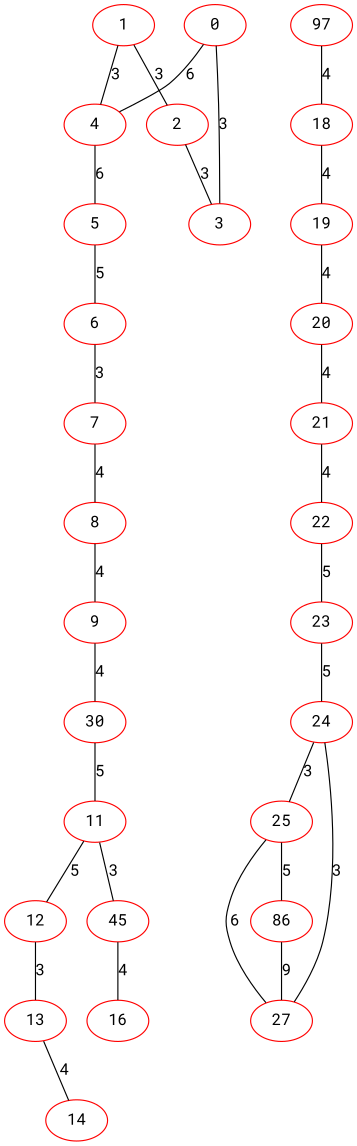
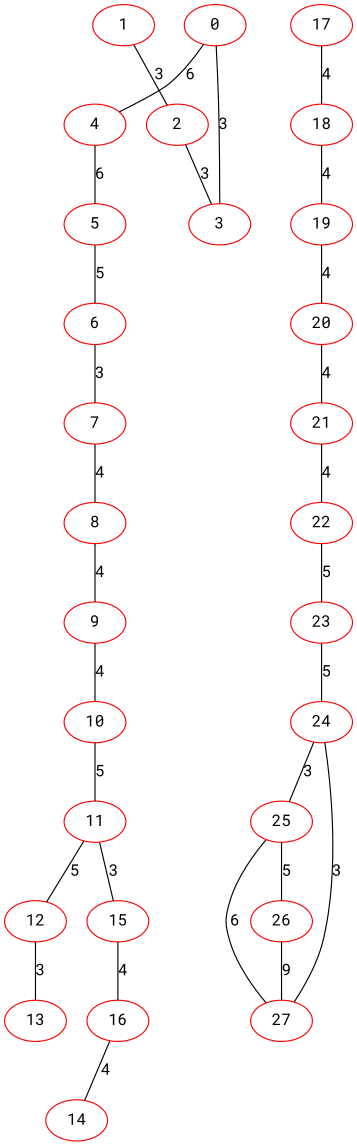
(322, 25) -> (322, 25)
(109, 75) -> none
(95, 722) -> (95, 722)
(118, 921) -> (118, 921)
(282, 921) -> (282, 921)
(56, 1071) -> (97, 1071)
